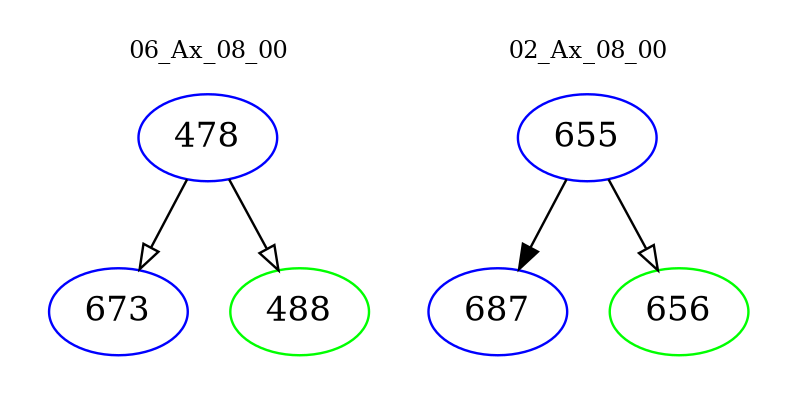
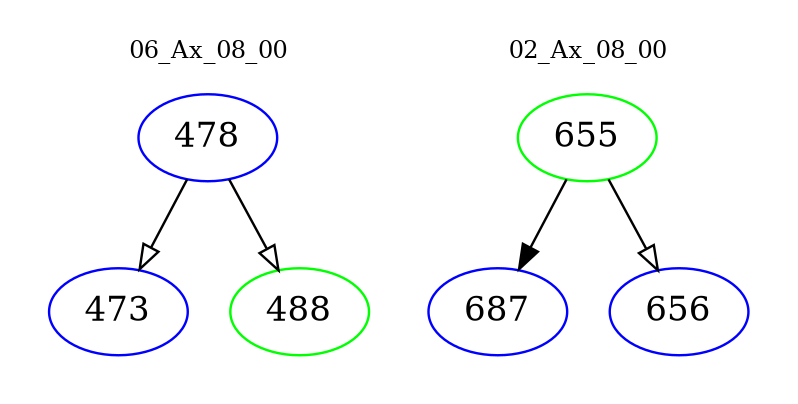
(587, 138) -> (587, 138)
(118, 312) -> (118, 312)
(679, 312) -> (679, 312)
